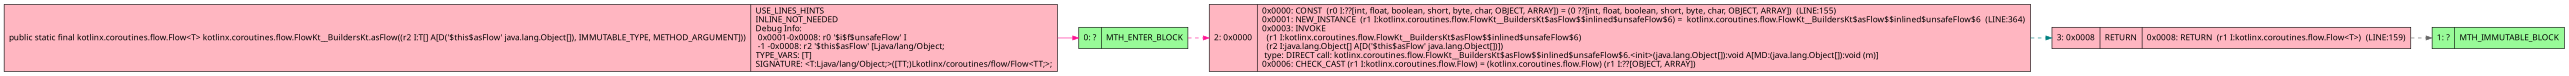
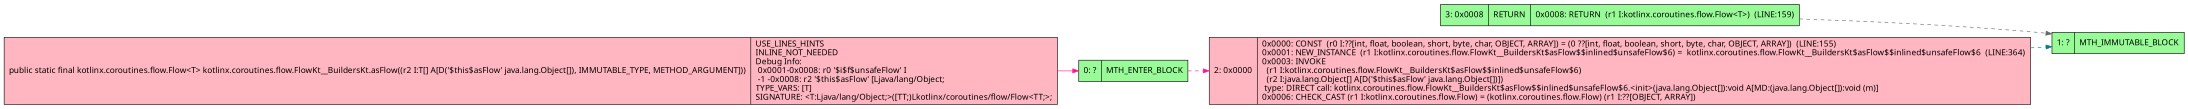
(2038, 38) -> (2038, 47)
(2231, 38) -> (1620, 15)
